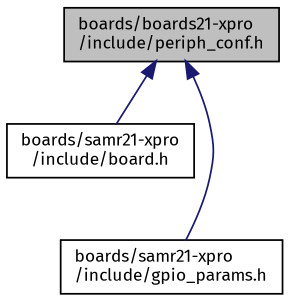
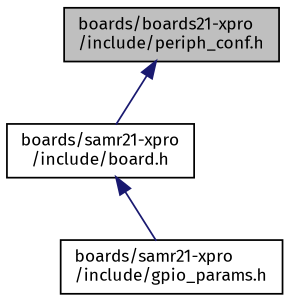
(213, 160) -> (141, 216)
